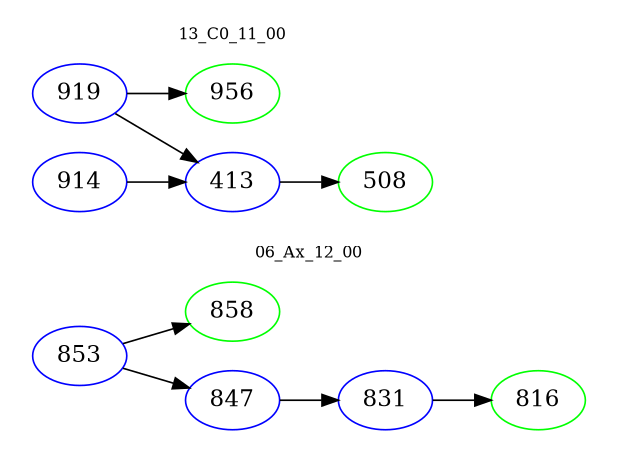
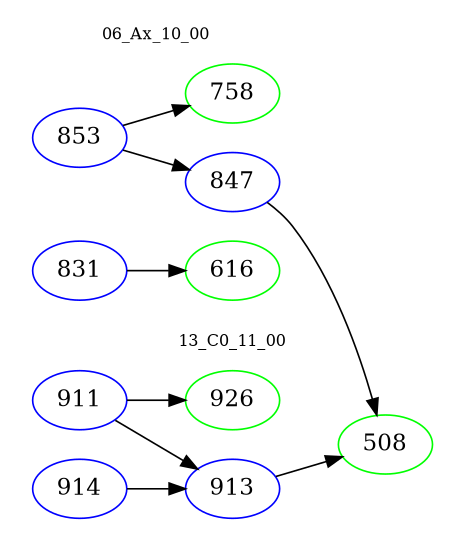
(80, 93) -> (80, 400)
(233, 93) -> (233, 400)
(233, 182) -> (233, 489)
(309, 253) -> (156, 35)
(233, 312) -> (233, 93)
(301, 400) -> (333, 293)
(538, 400) -> (233, 271)
